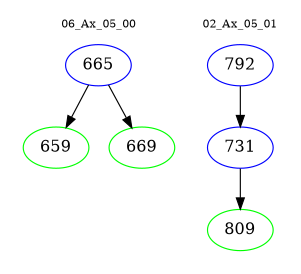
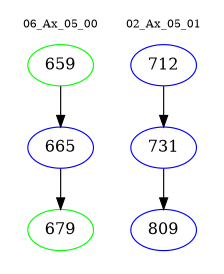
(240, 65) -> (164, 65)
(80, 101) -> (61, 101)
(142, 148) -> (61, 230)
(240, 230) -> (164, 230)
